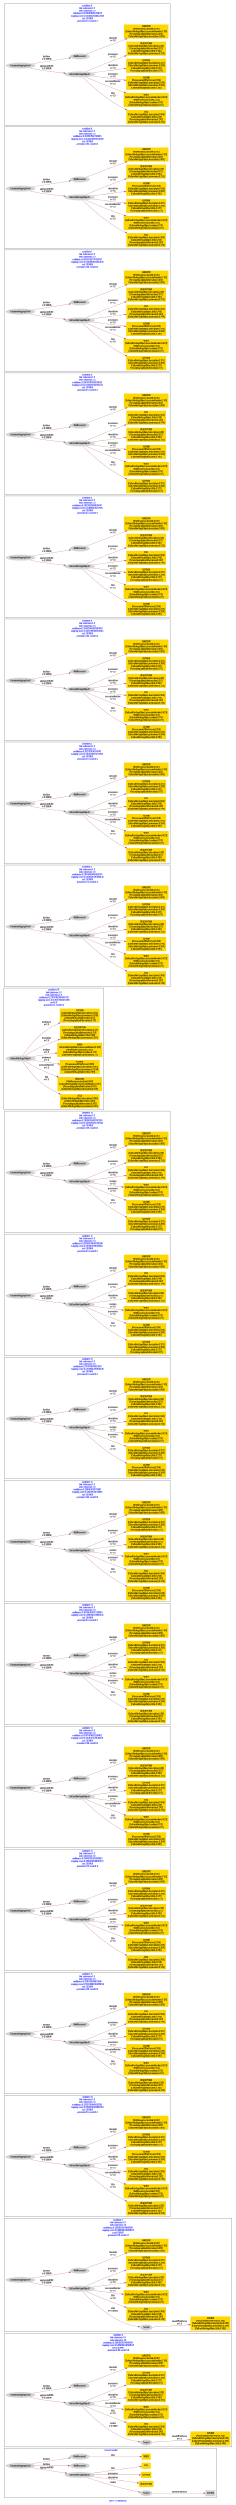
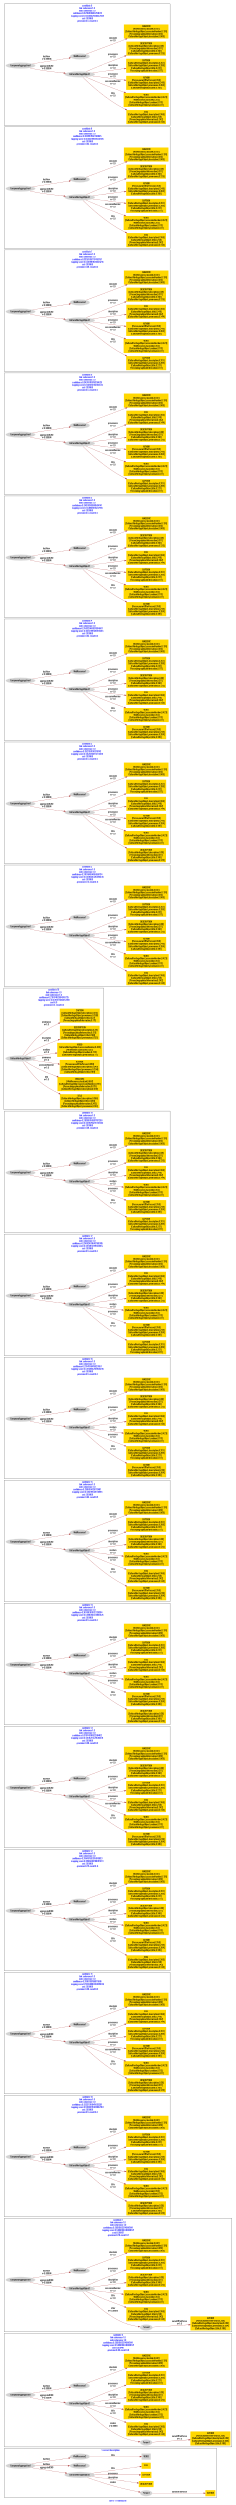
(111, 2450) -> (111, 2450)
(146, 2457) -> (146, 2457)
(210, 2493) -> (210, 2493)
